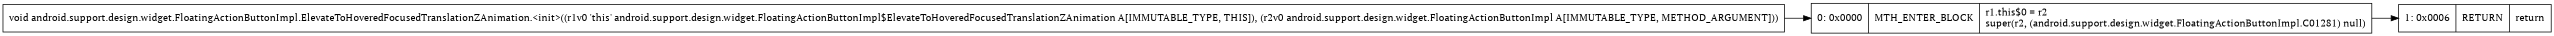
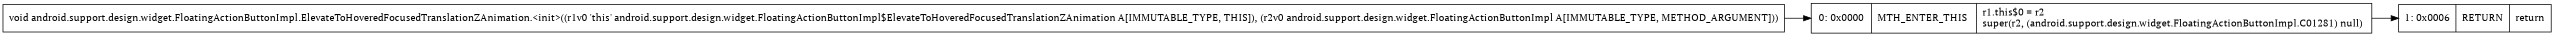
(1924, 18) -> (1923, 18)
